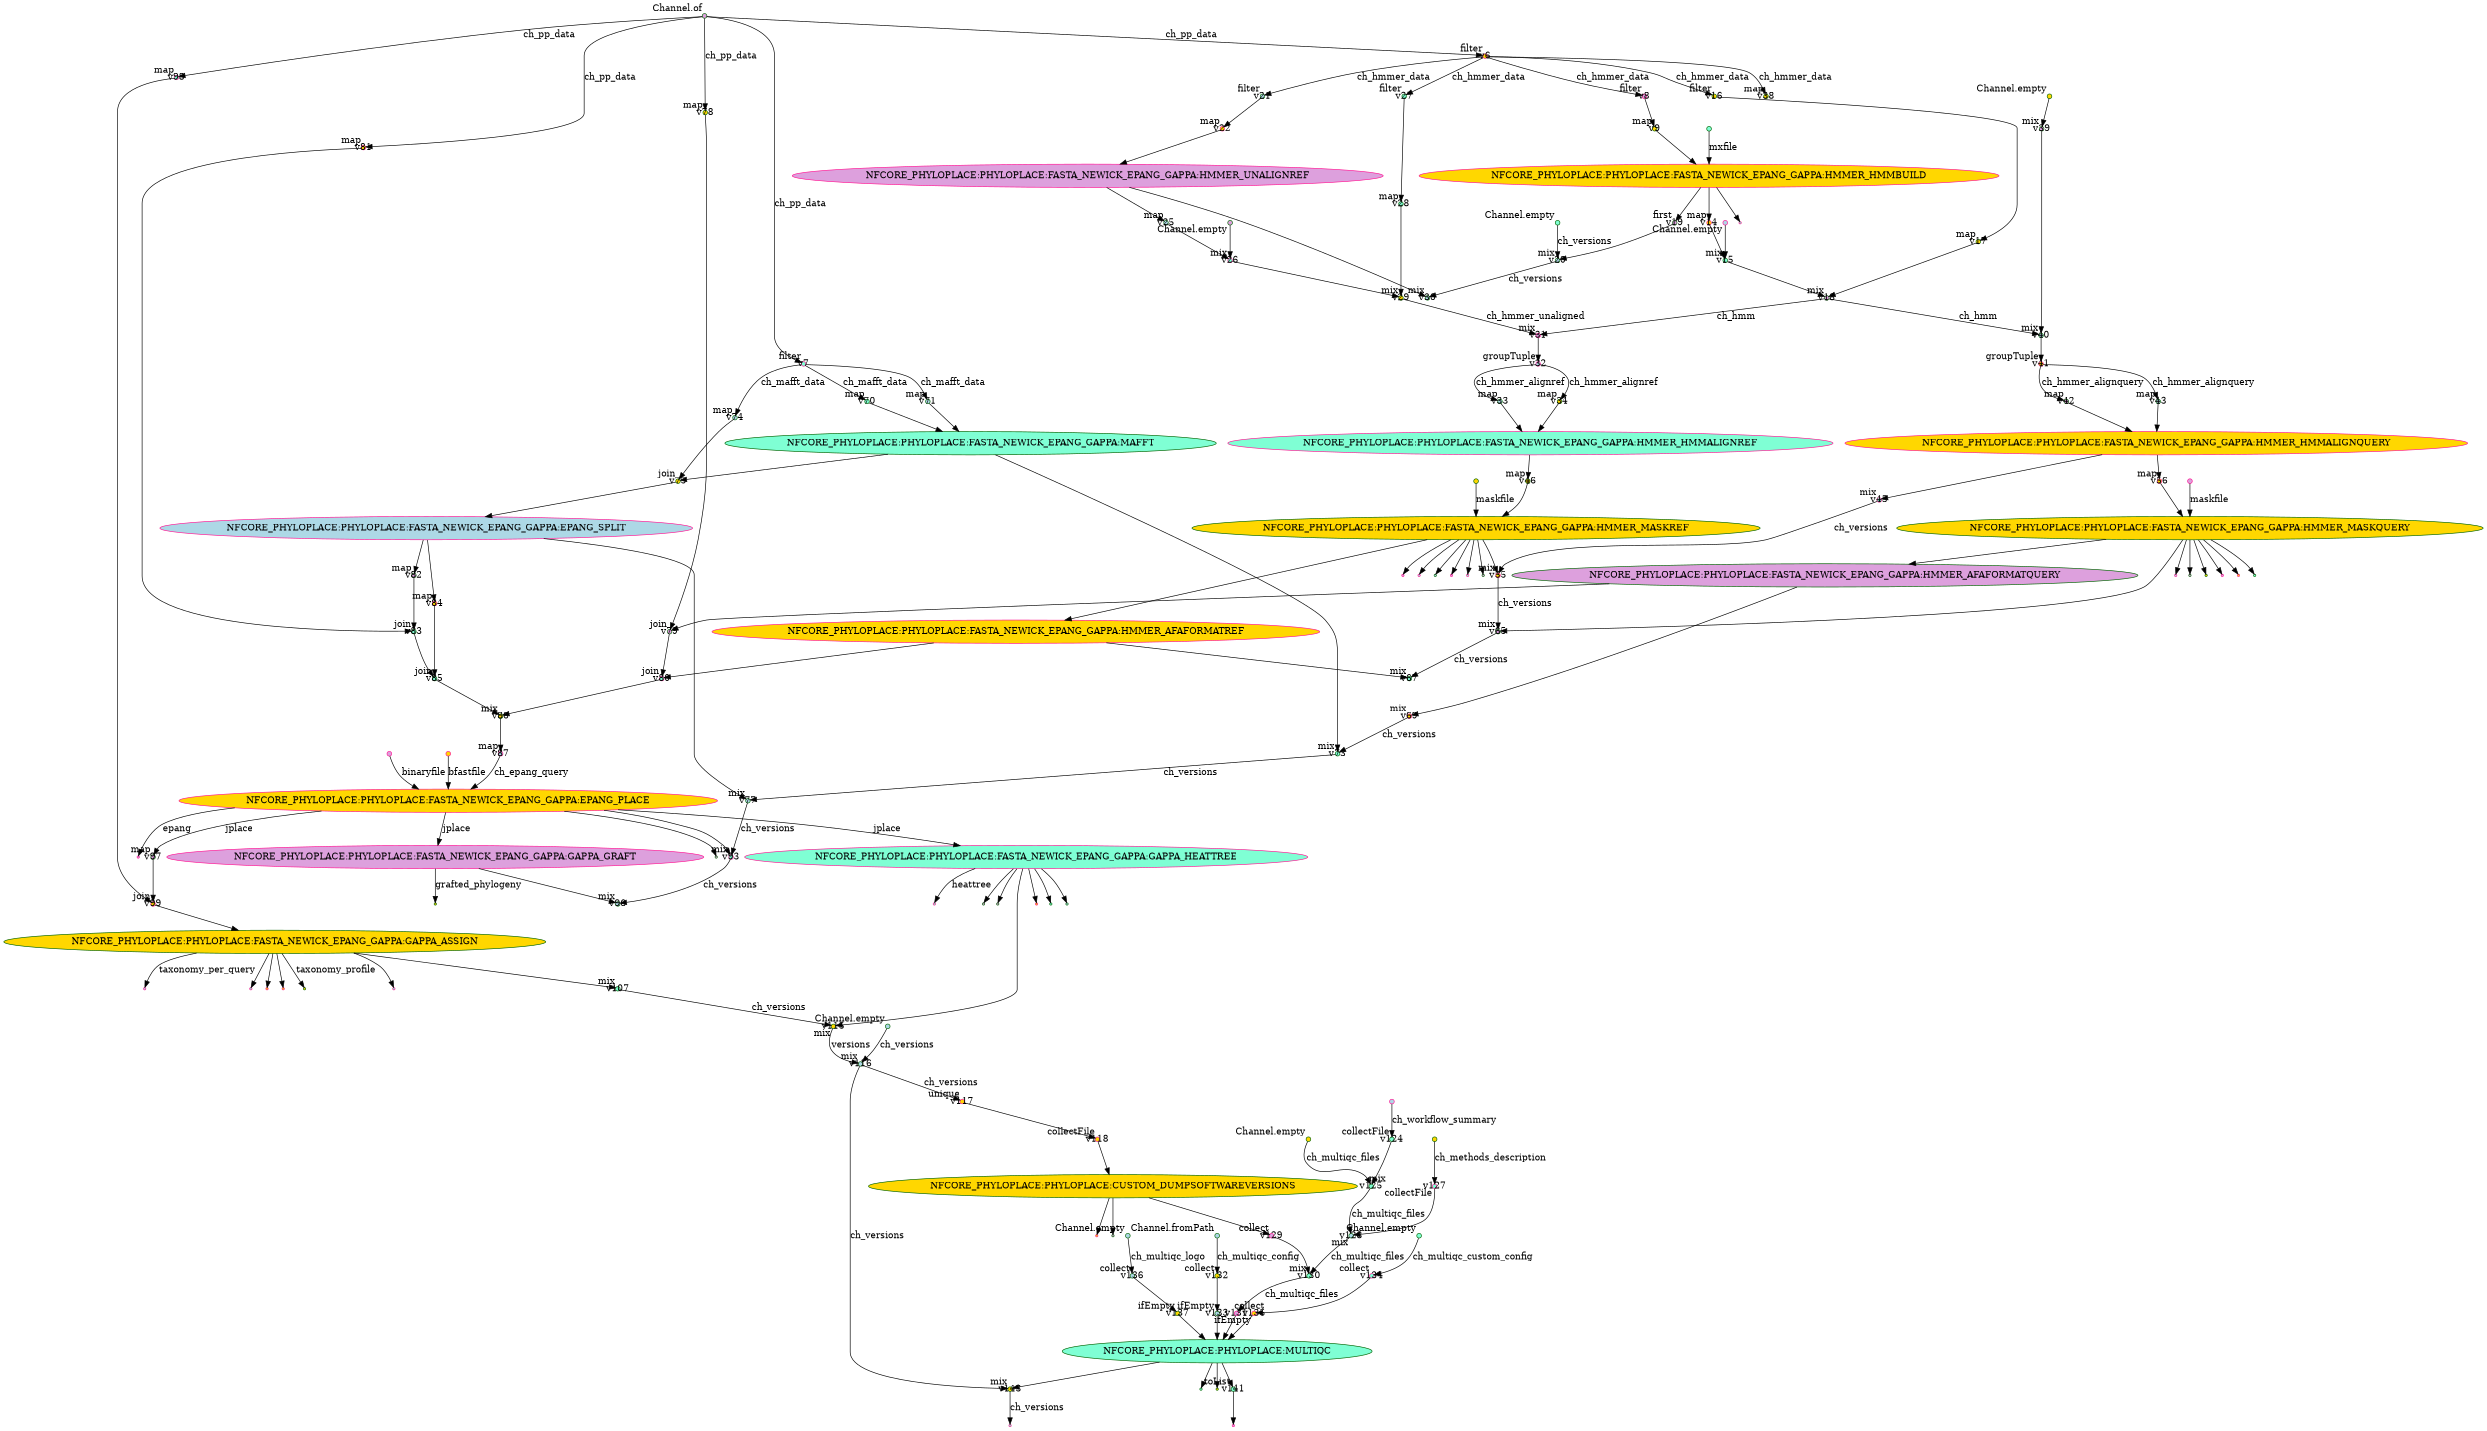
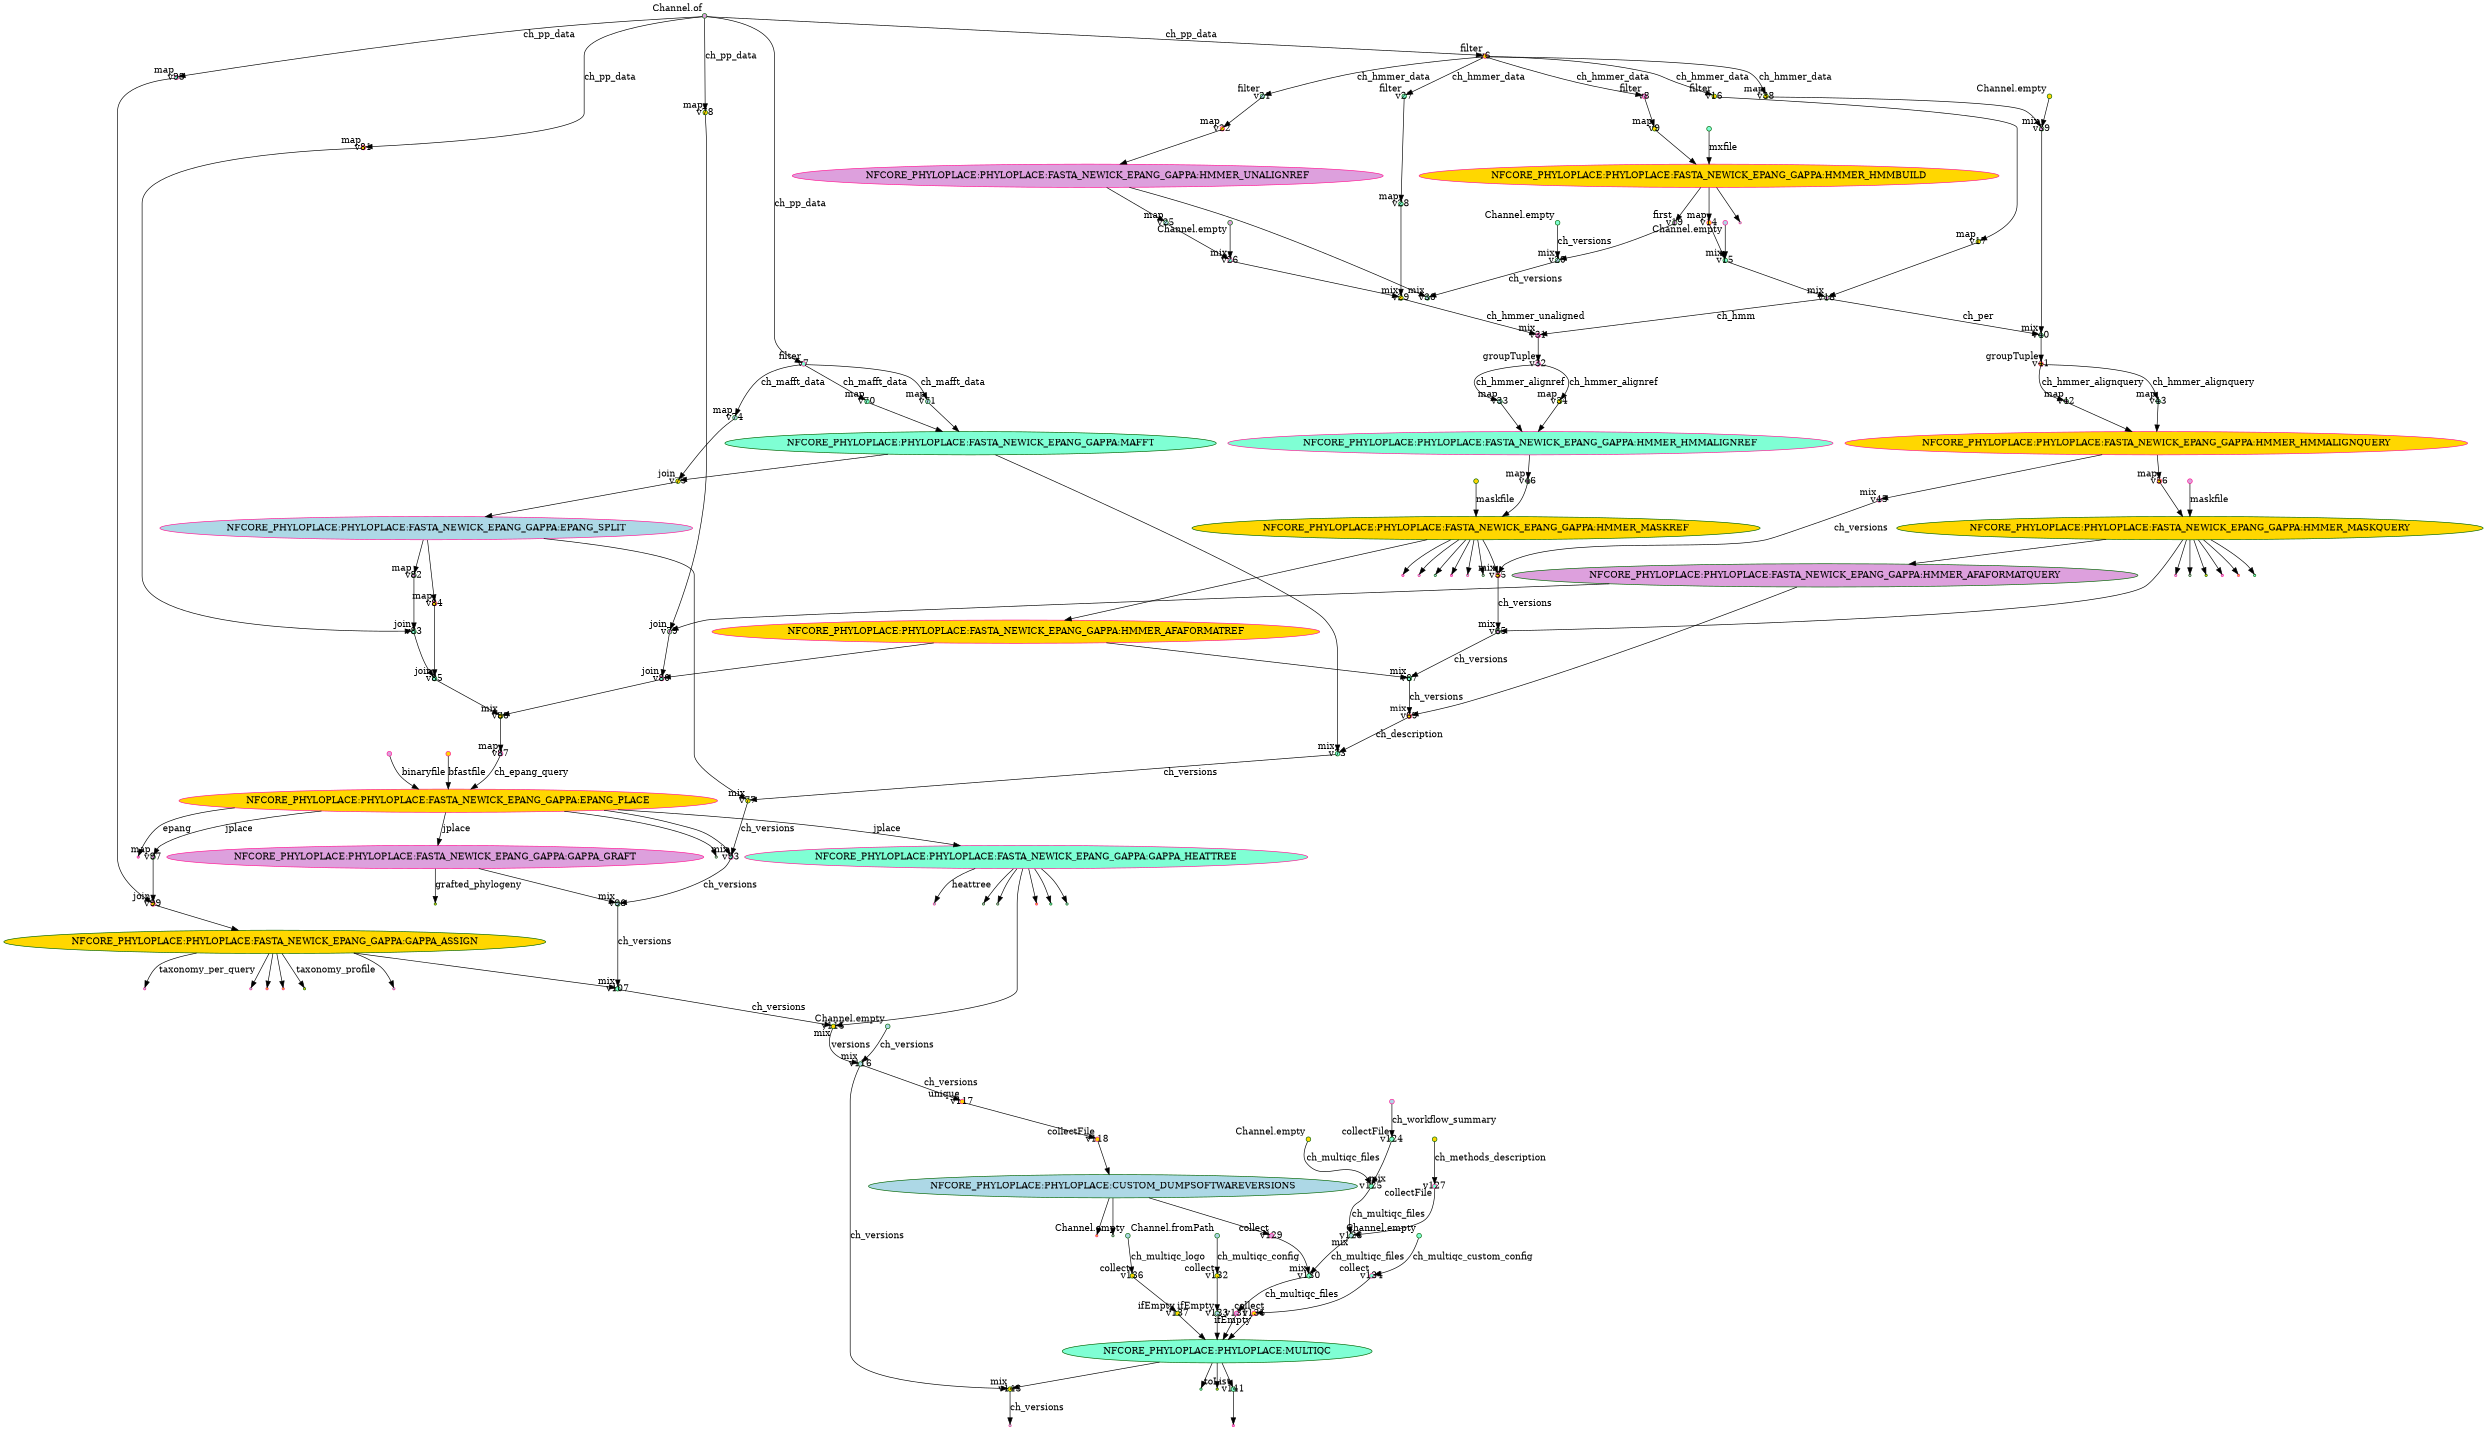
none -> (1905, 100)
(1978, 317) -> (1978, 317)
(1528, 481) -> (1528, 481)
none -> (1409, 694)
(1409, 735) -> (1409, 735)
(748, 801) -> (748, 801)
none -> (618, 943)
(1113, 1186) -> (1113, 1186)
(1132, 1276) -> (1132, 1276)
